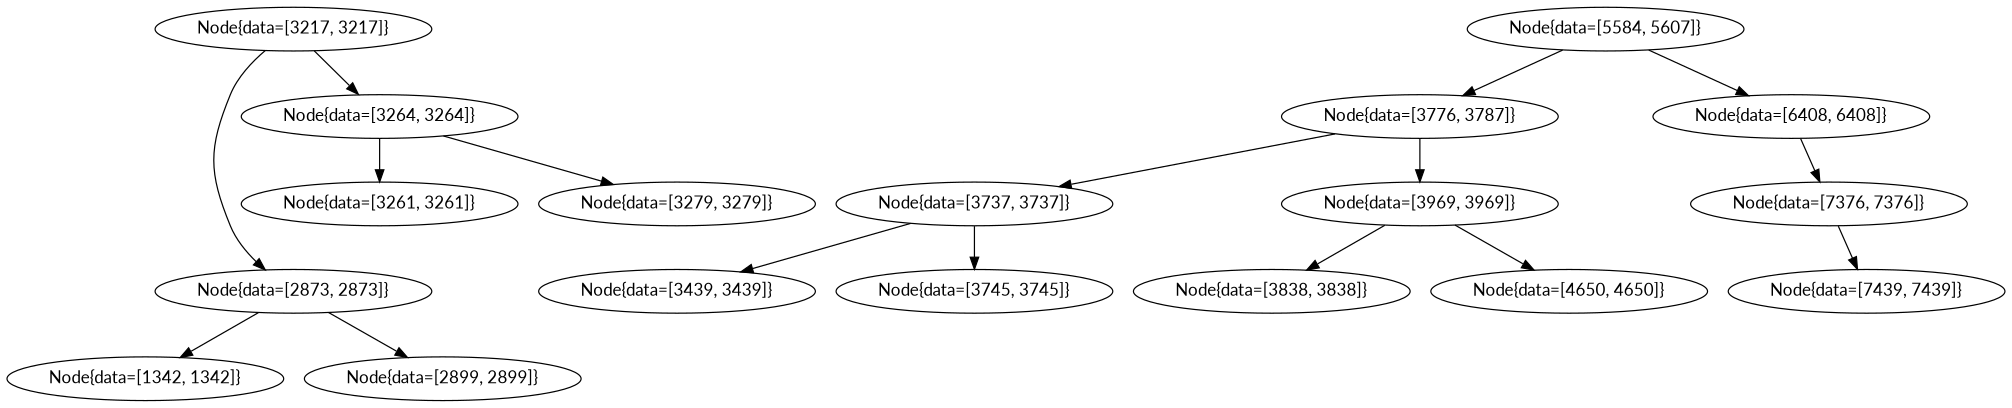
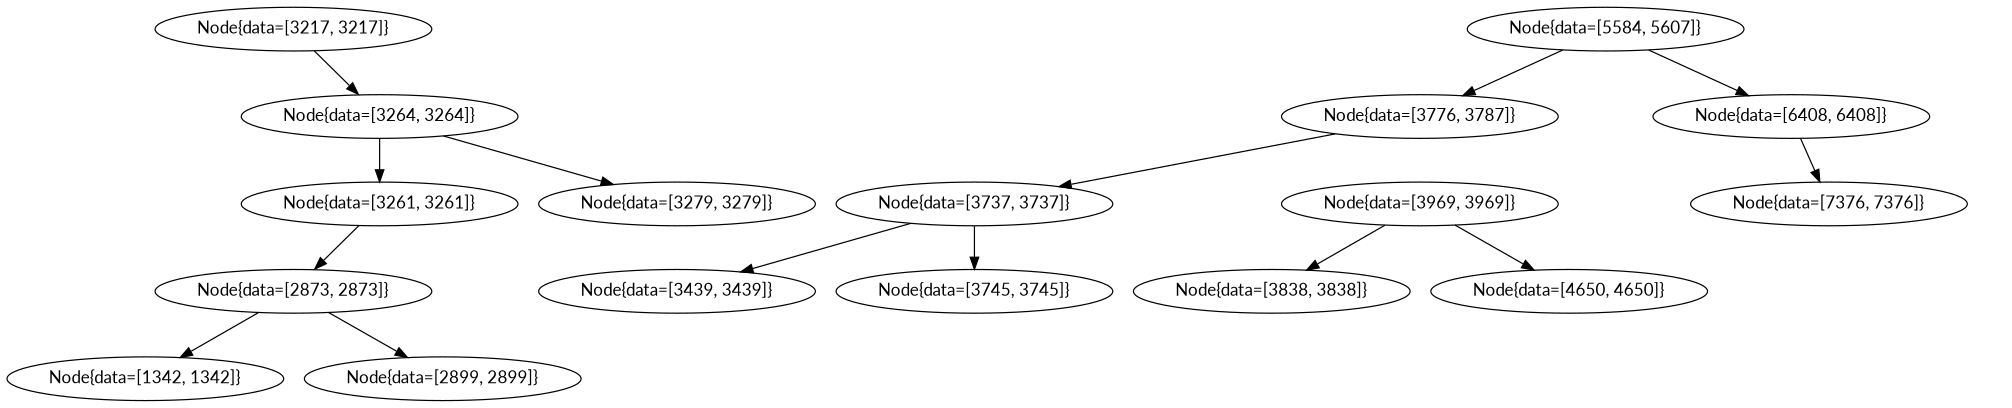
(214, 154) -> (341, 243)
(1420, 154) -> none
(1867, 291) -> none
